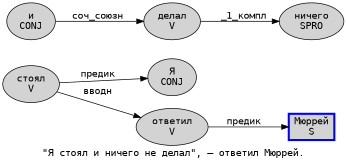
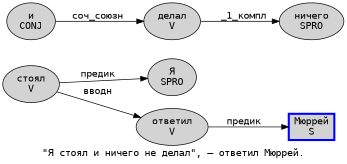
(172, 77) -> (172, 77)
